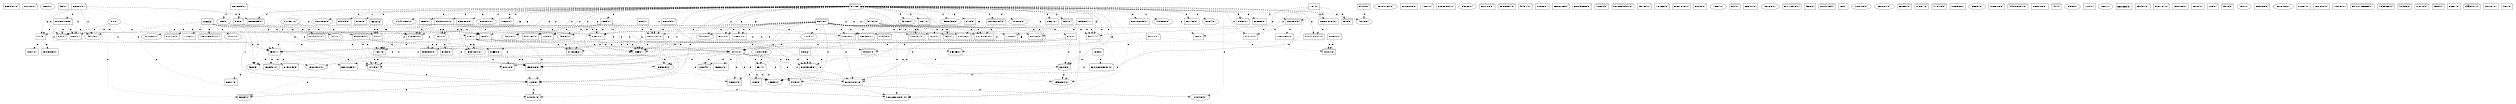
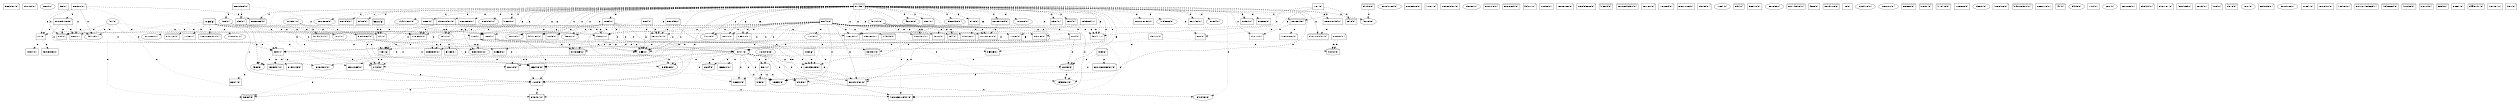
(233, 37) -> (235, 37)
